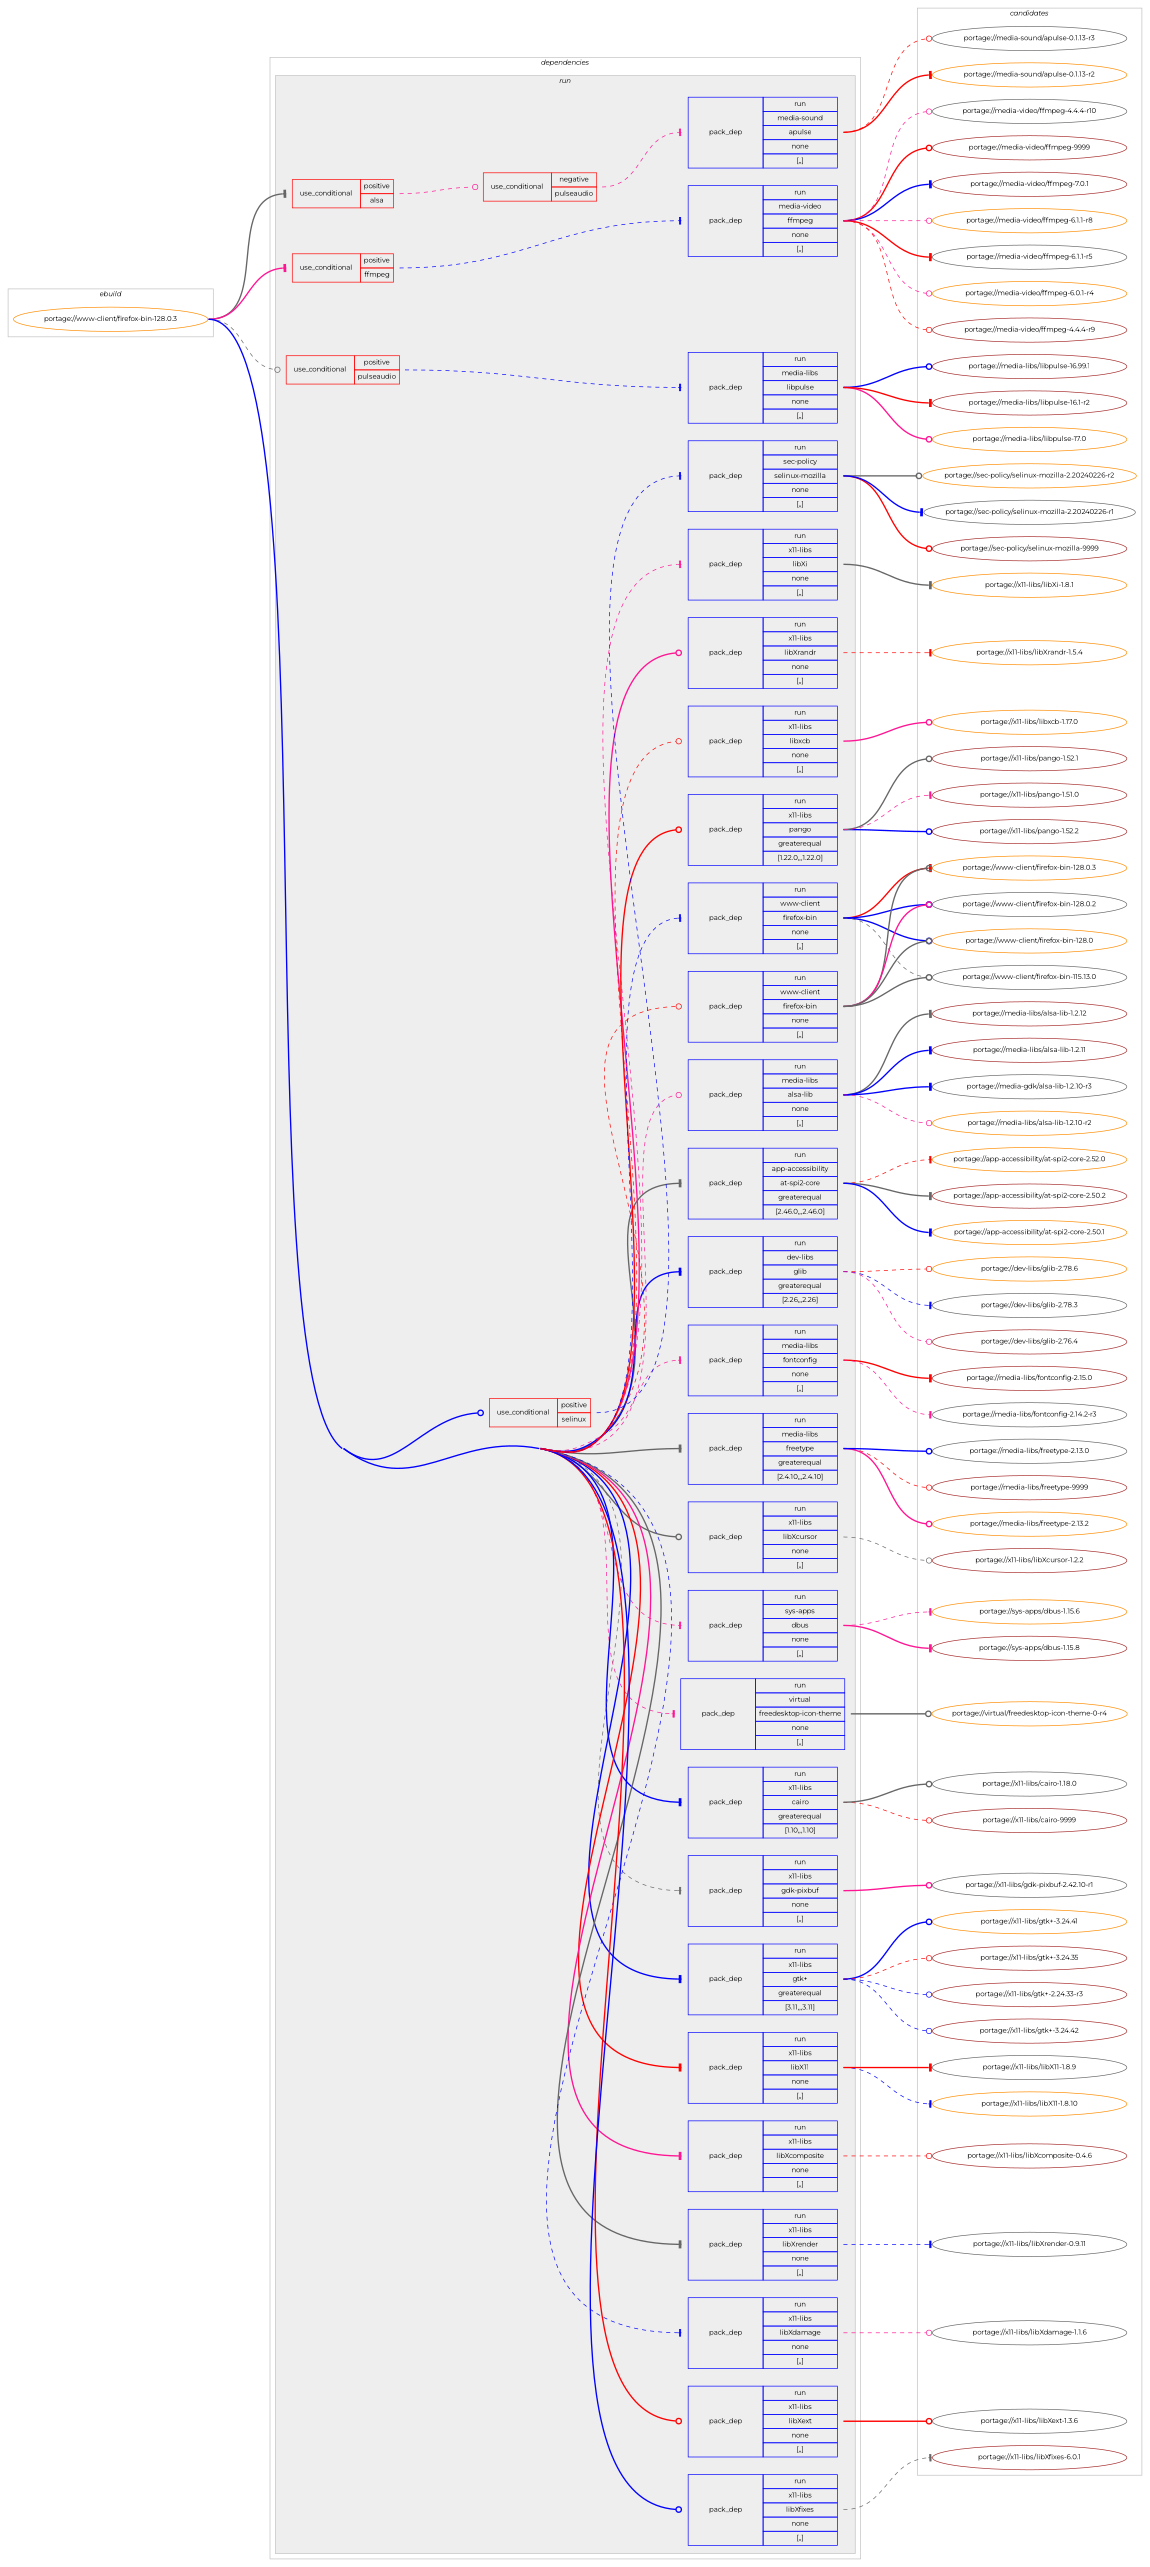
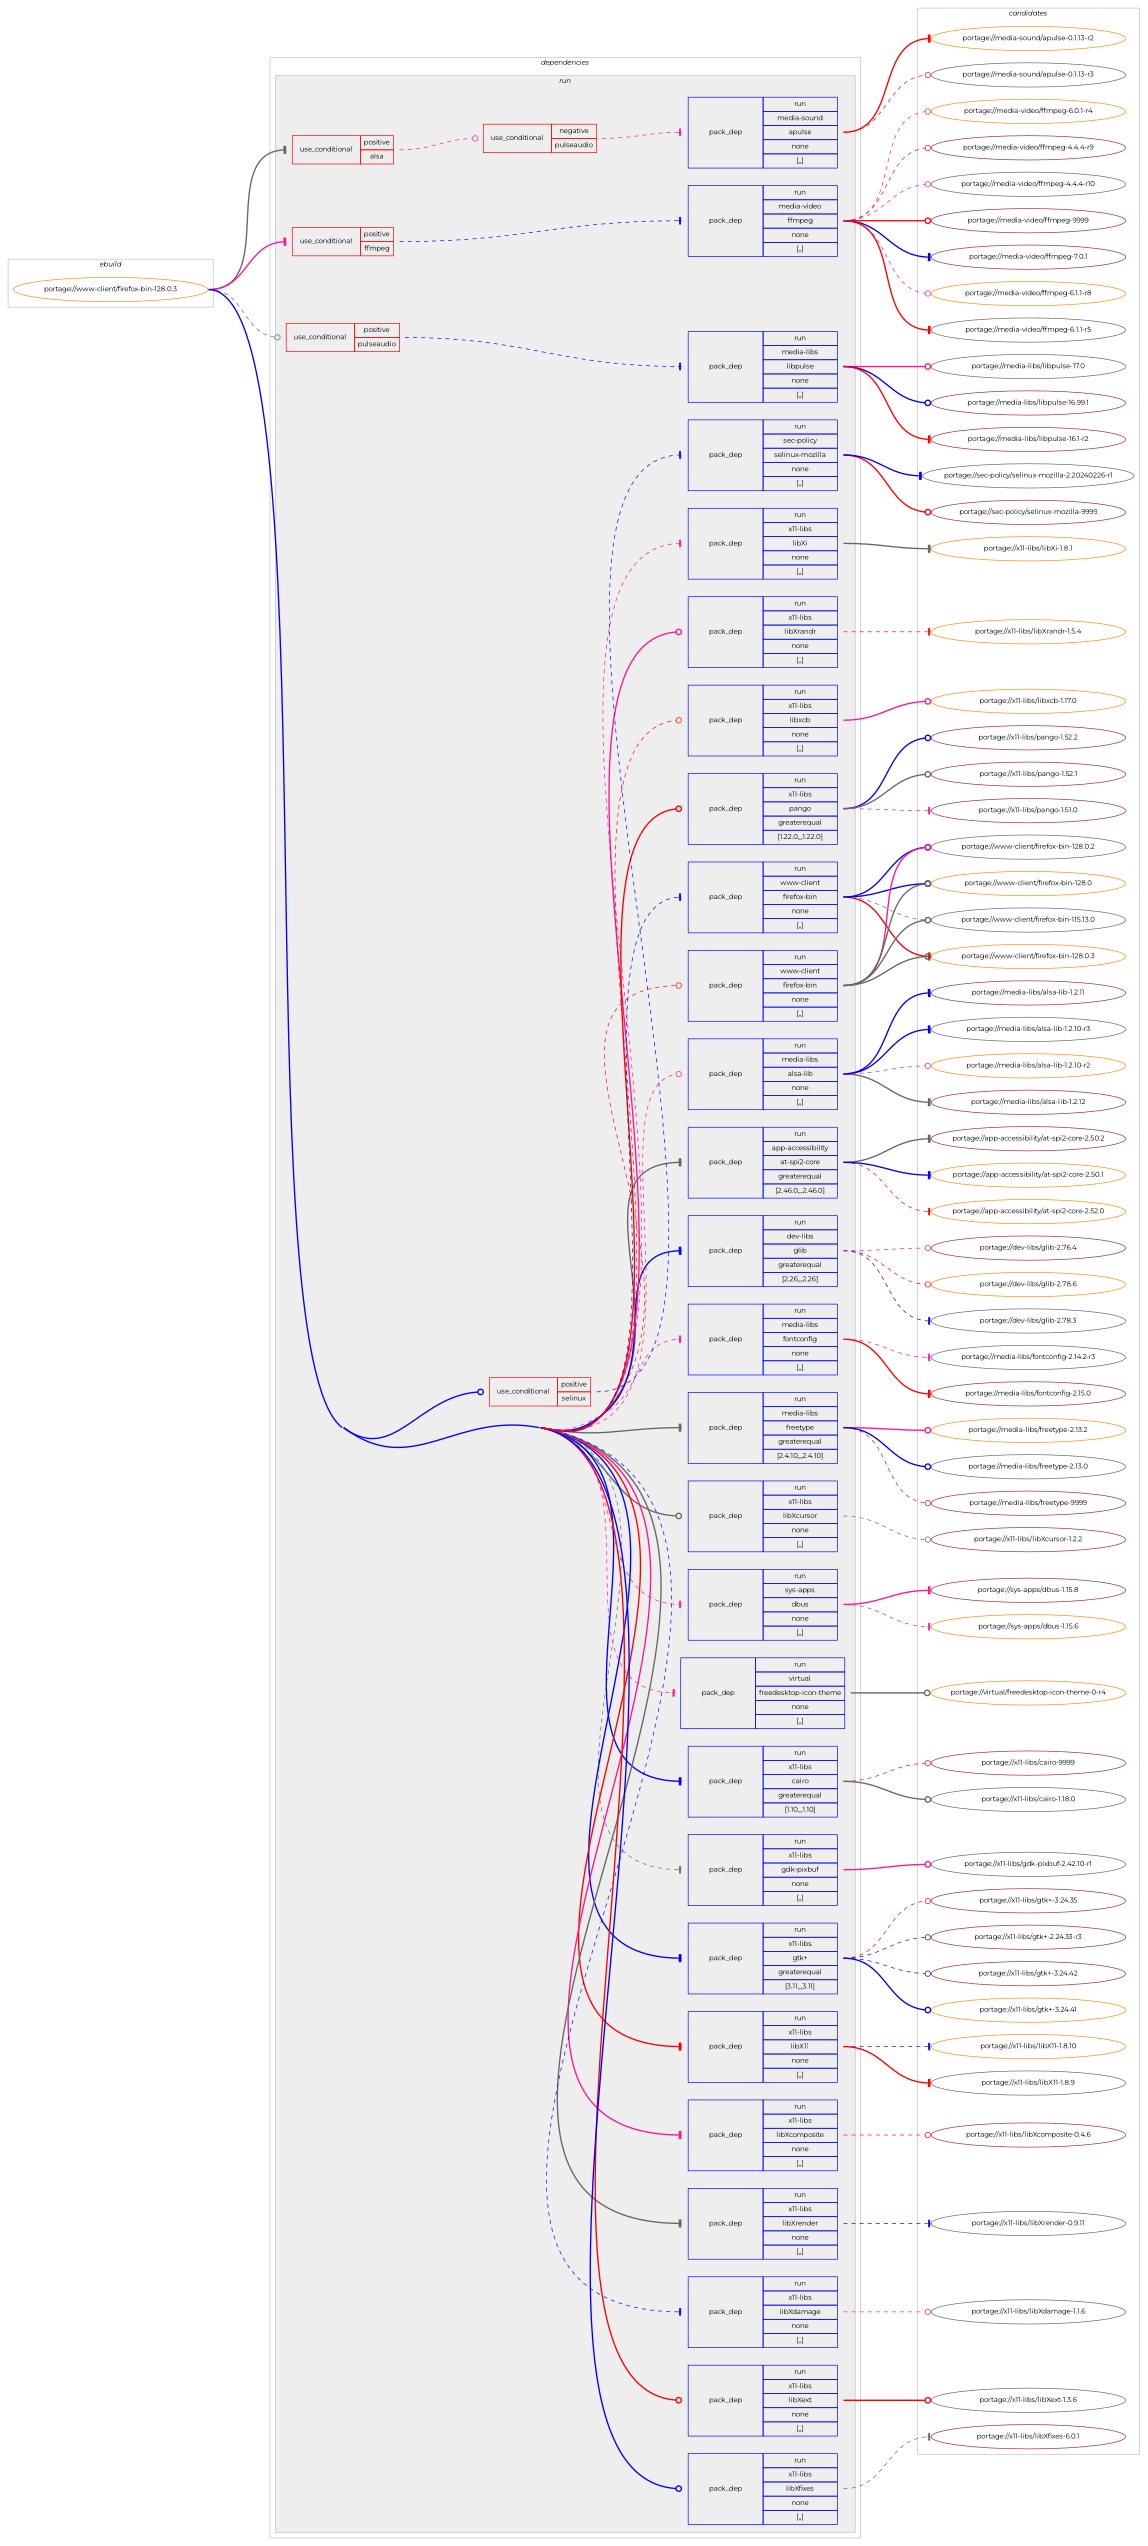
(1030, 439) -> (1028, 367)
(1030, 476) -> none
(1030, 1087) -> (1028, 1029)
